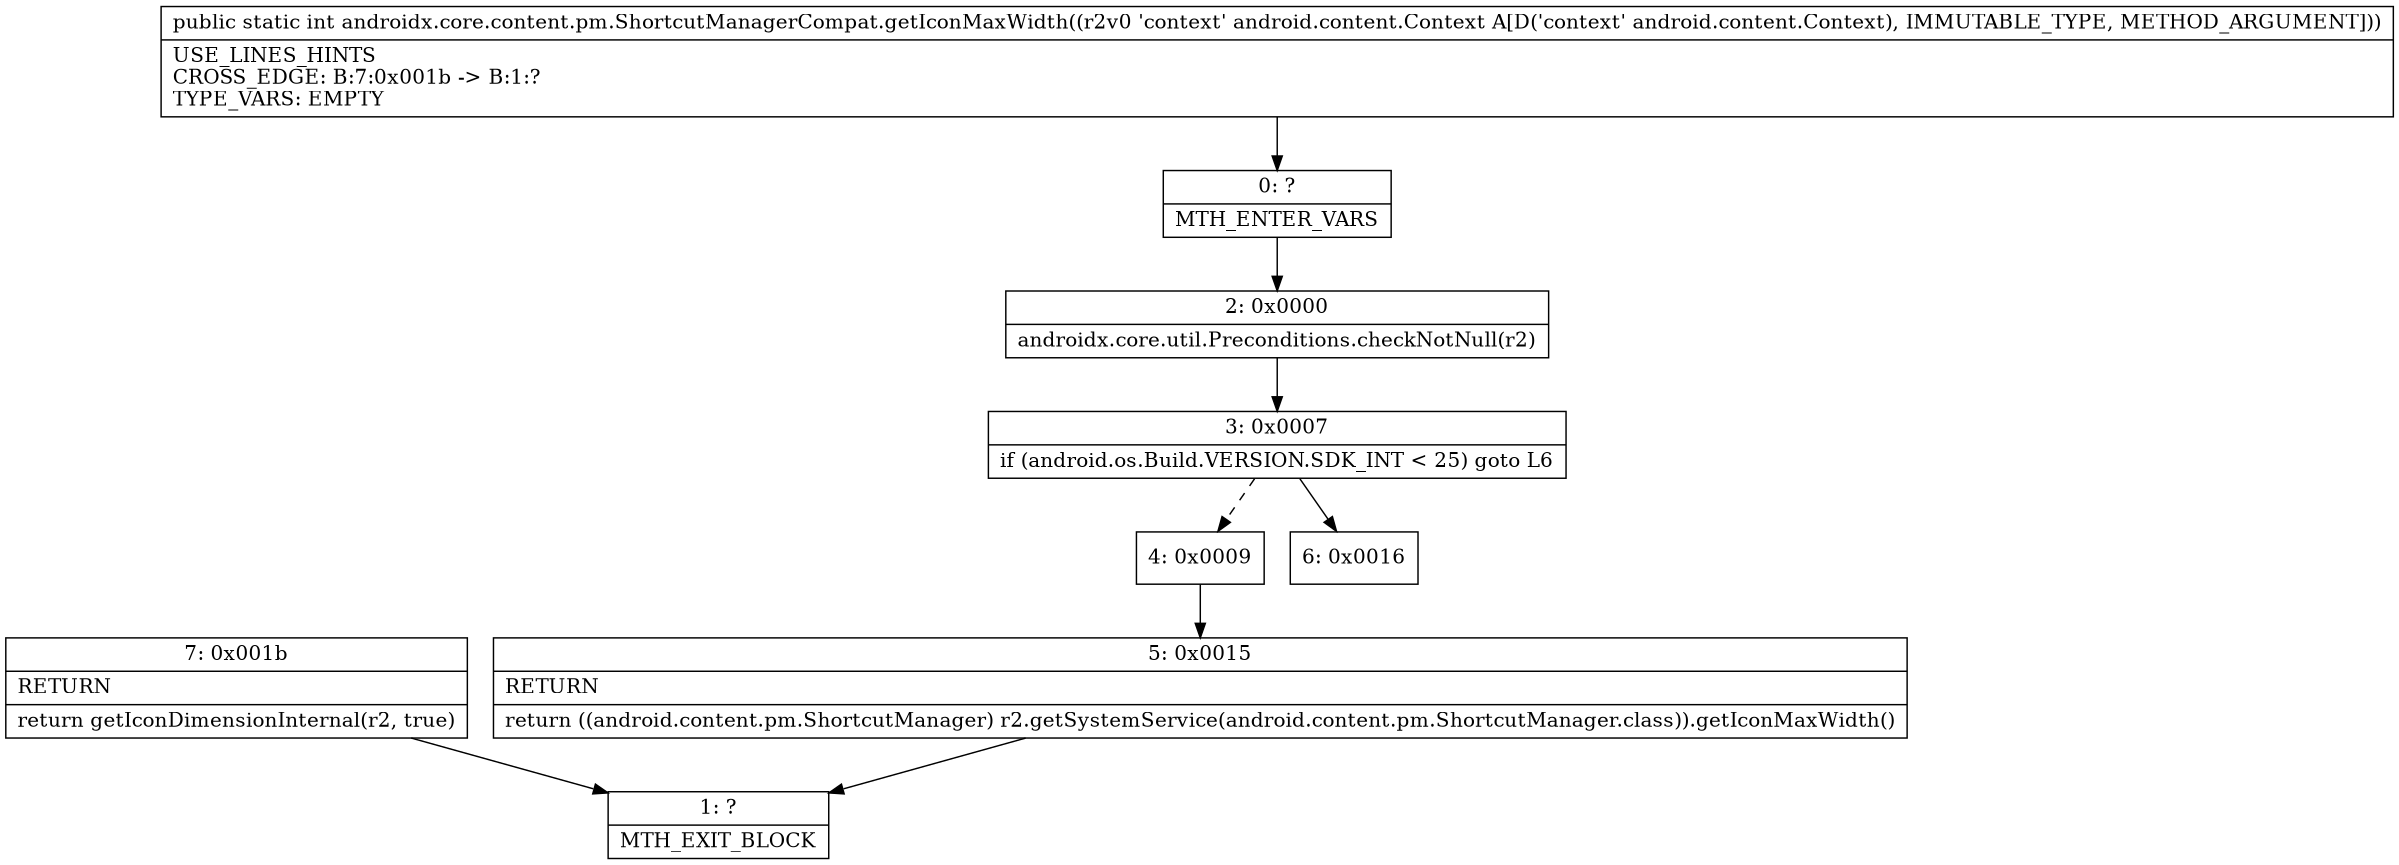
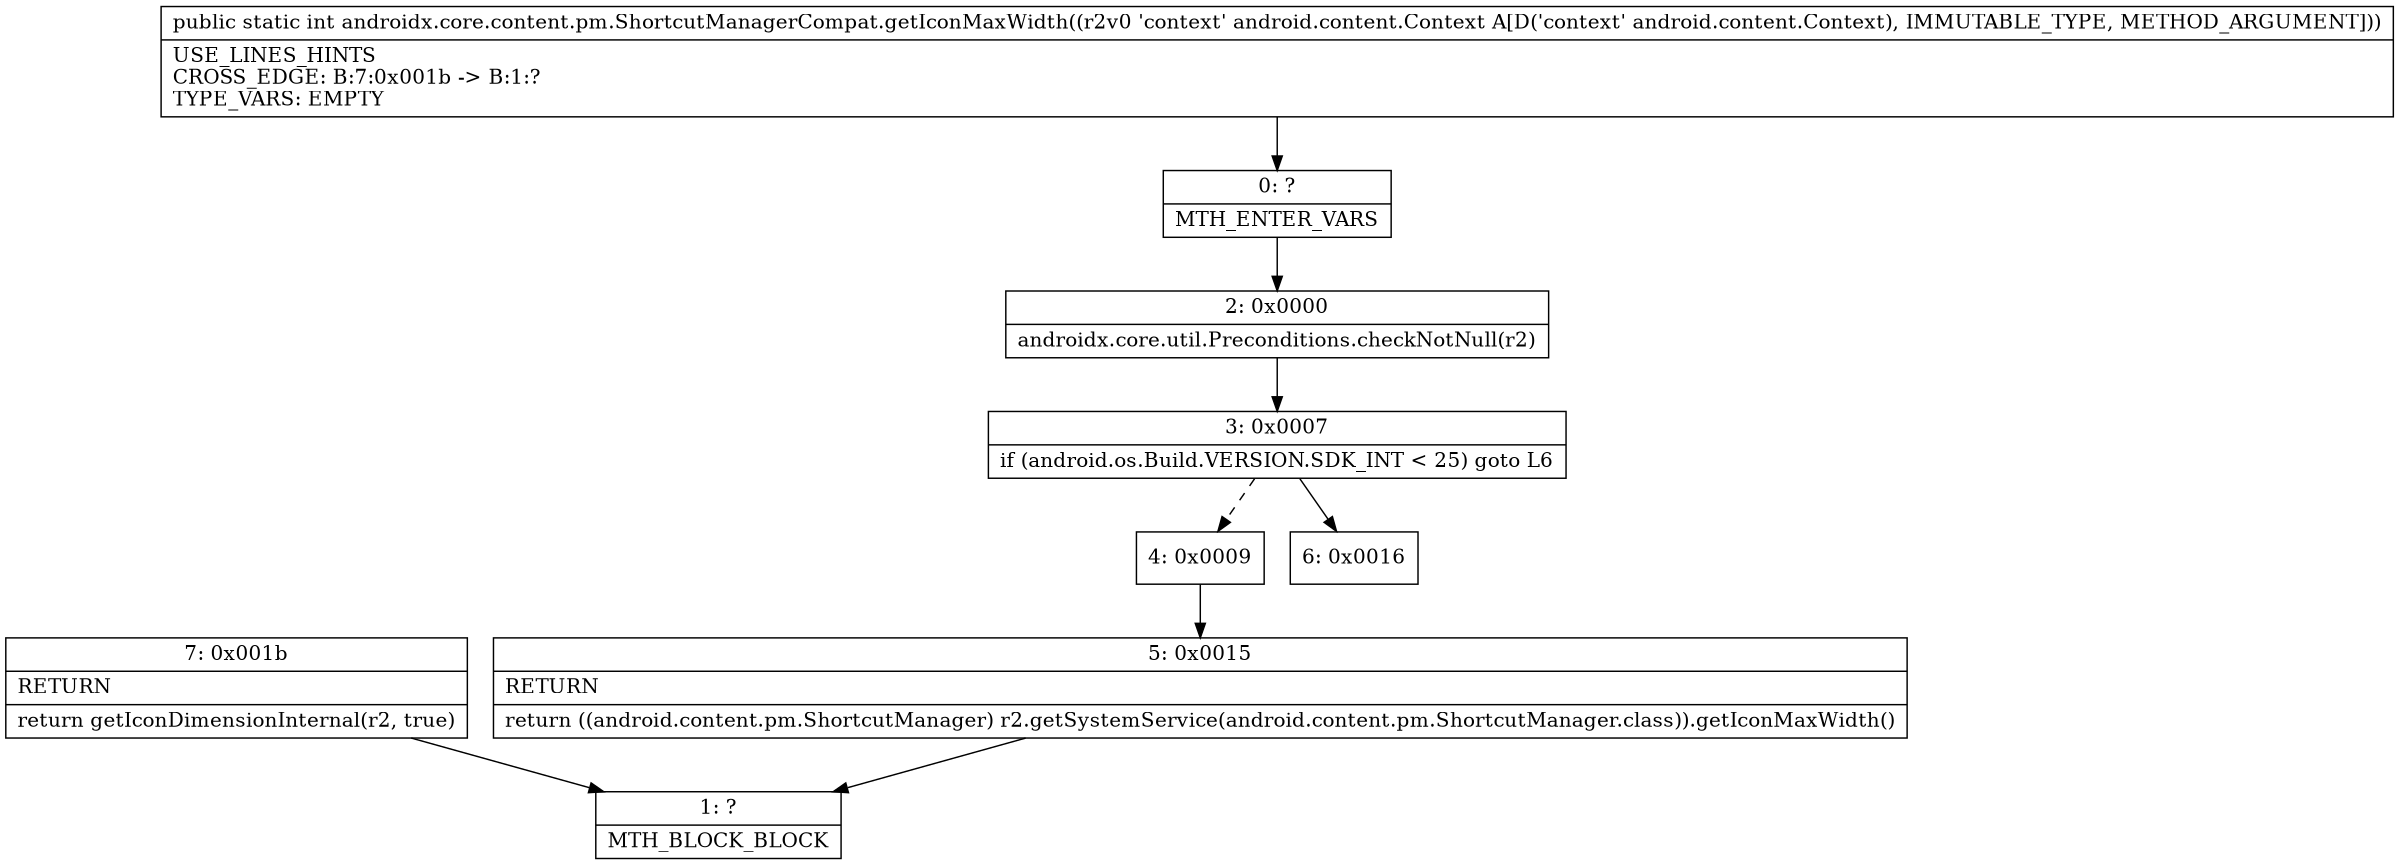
(718, 841) -> (718, 841)
